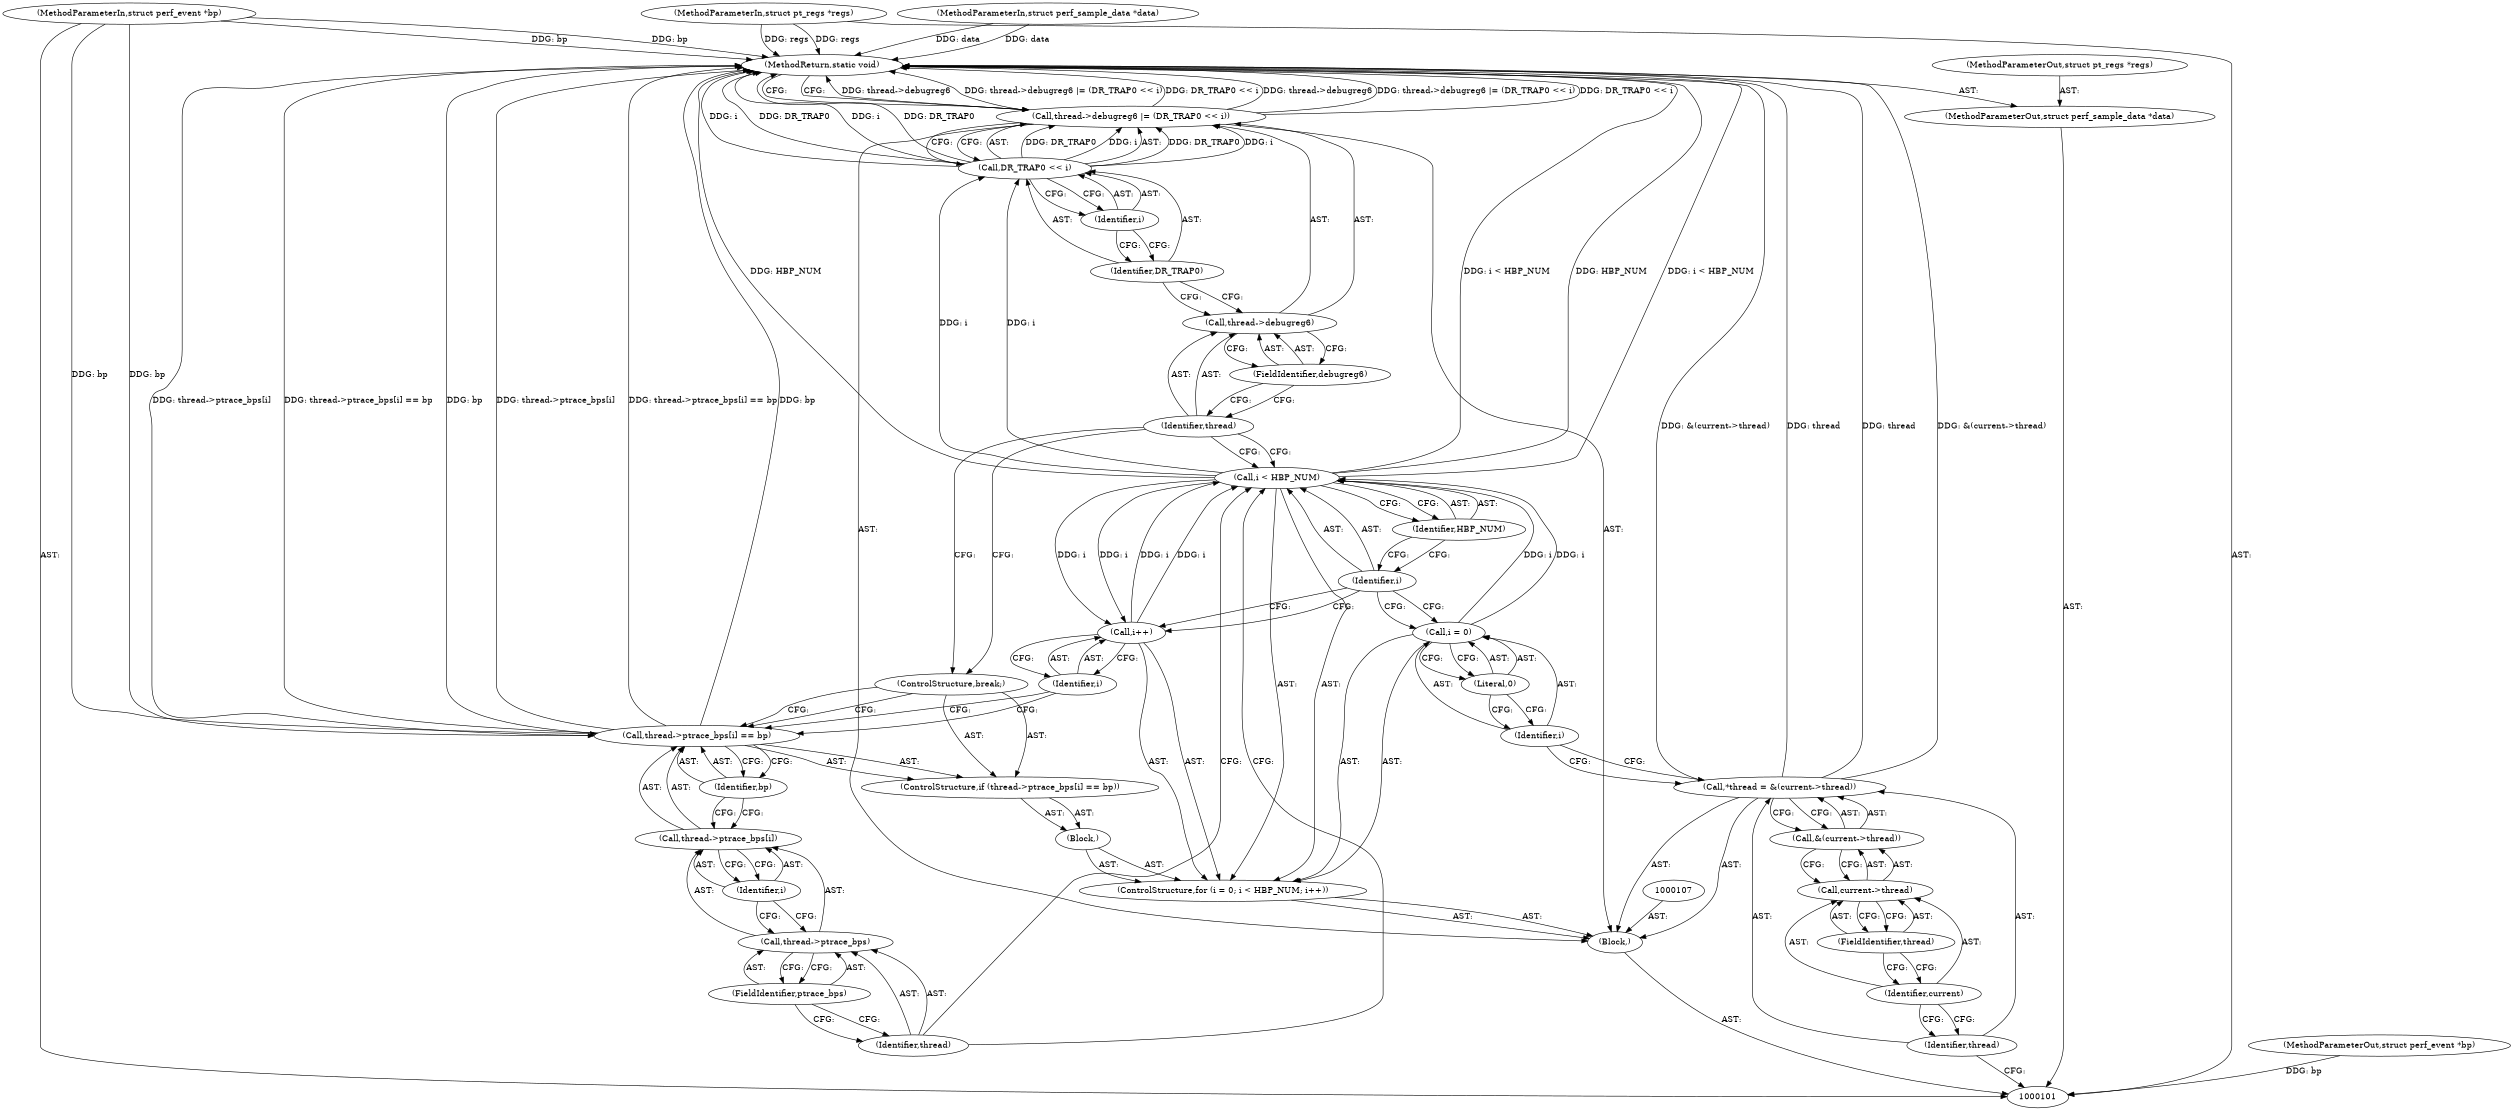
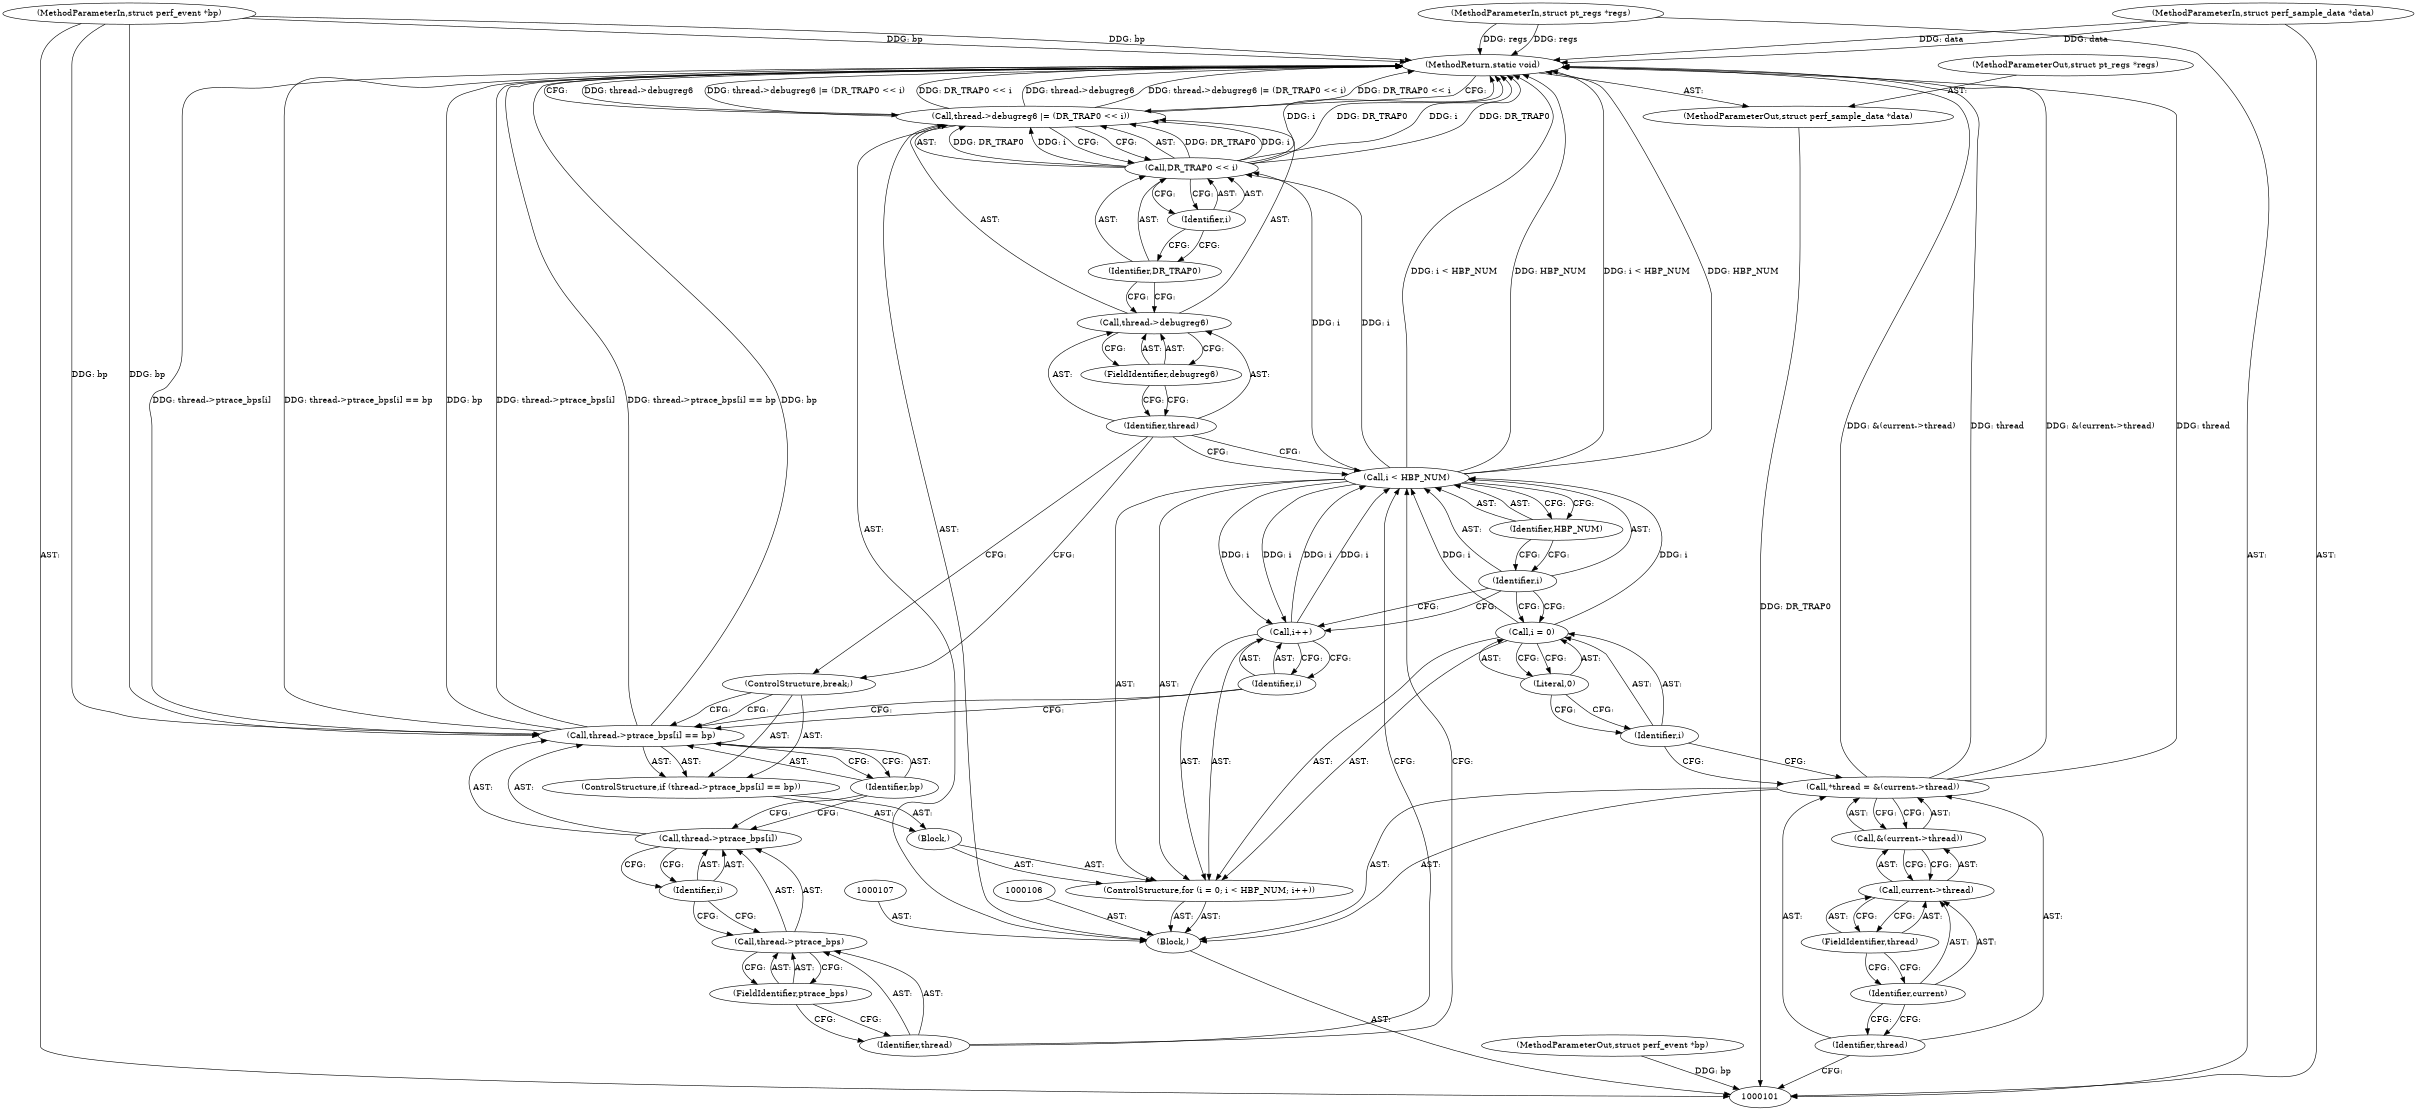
(2075, 607) -> (1796, 607)
none -> (2317, 798)
none -> (1024, 891)
